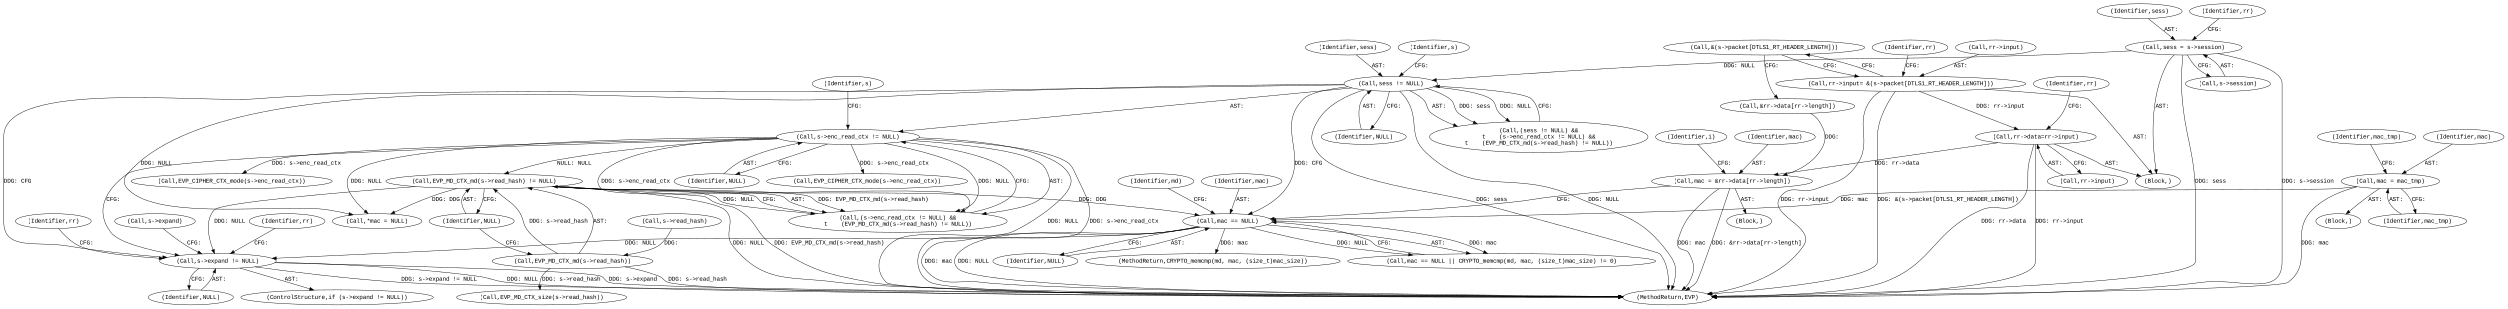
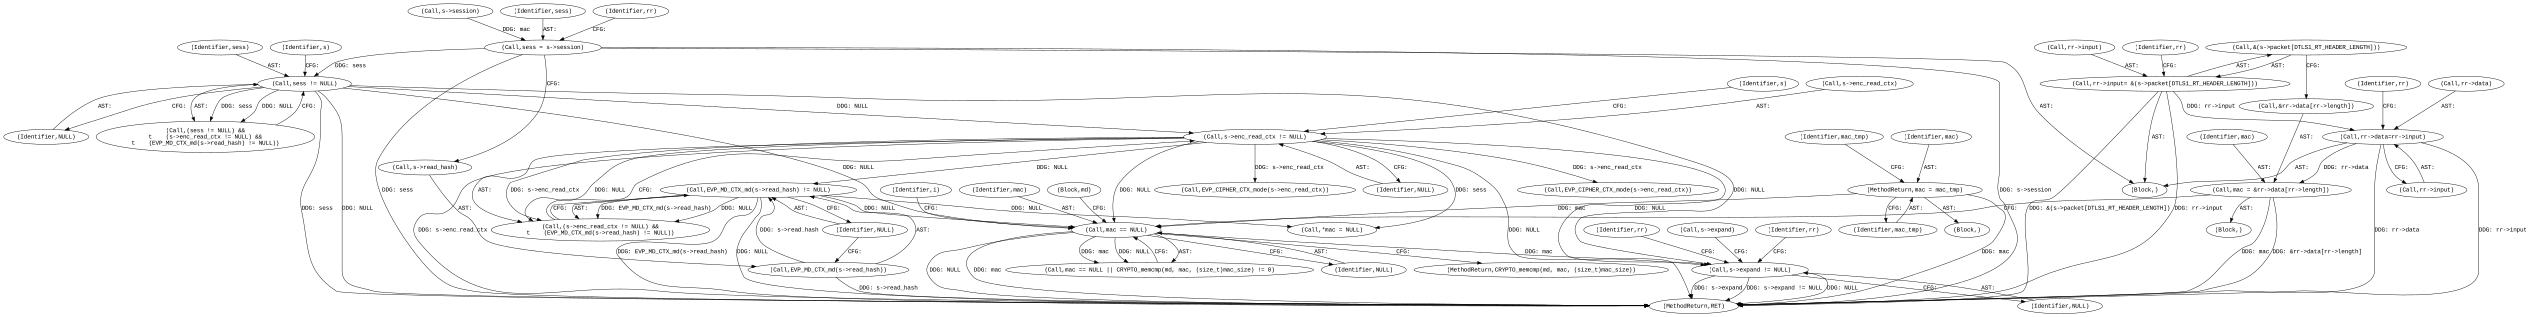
(1739, 66) -> (351, 66)
(1832, 66) -> (2280, 66)
(1870, 66) -> (2245, 66)
(2196, 66) -> (526, 126)
(2229, 66) -> (516, 29)
none -> (1860, 84)
none -> (2466, 84)
(606, 96) -> none
(1239, 106) -> (853, 106)
(1834, 137) -> (2308, 137)
(1710, 157) -> (988, 222)
(574, 163) -> (1052, 167)
(1309, 163) -> (859, 167)
none -> (1140, 164)
(18, 181) -> (1749, 190)
(366, 181) -> (1471, 190)
(1156, 181) -> (1074, 190)
(2390, 181) -> (1915, 190)
(293, 197) -> none
(115, 199) -> (1650, 208)
(446, 199) -> (1027, 208)
(1093, 199) -> (880, 208)
(641, 243) -> (1539, 252)
(673, 243) -> (467, 208)
(1234, 243) -> (1405, 252)
(337, 297) -> none
(542, 297) -> none
(1668, 297) -> (1694, 306)
